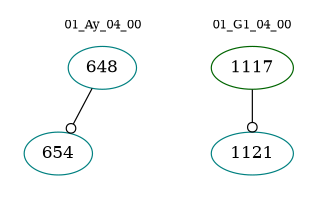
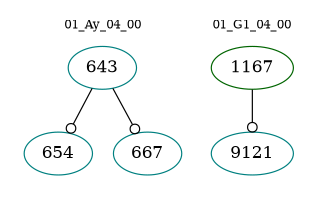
(102, 68) -> (102, 68)
(252, 68) -> (252, 68)
none -> (148, 154)
(252, 154) -> (252, 154)
